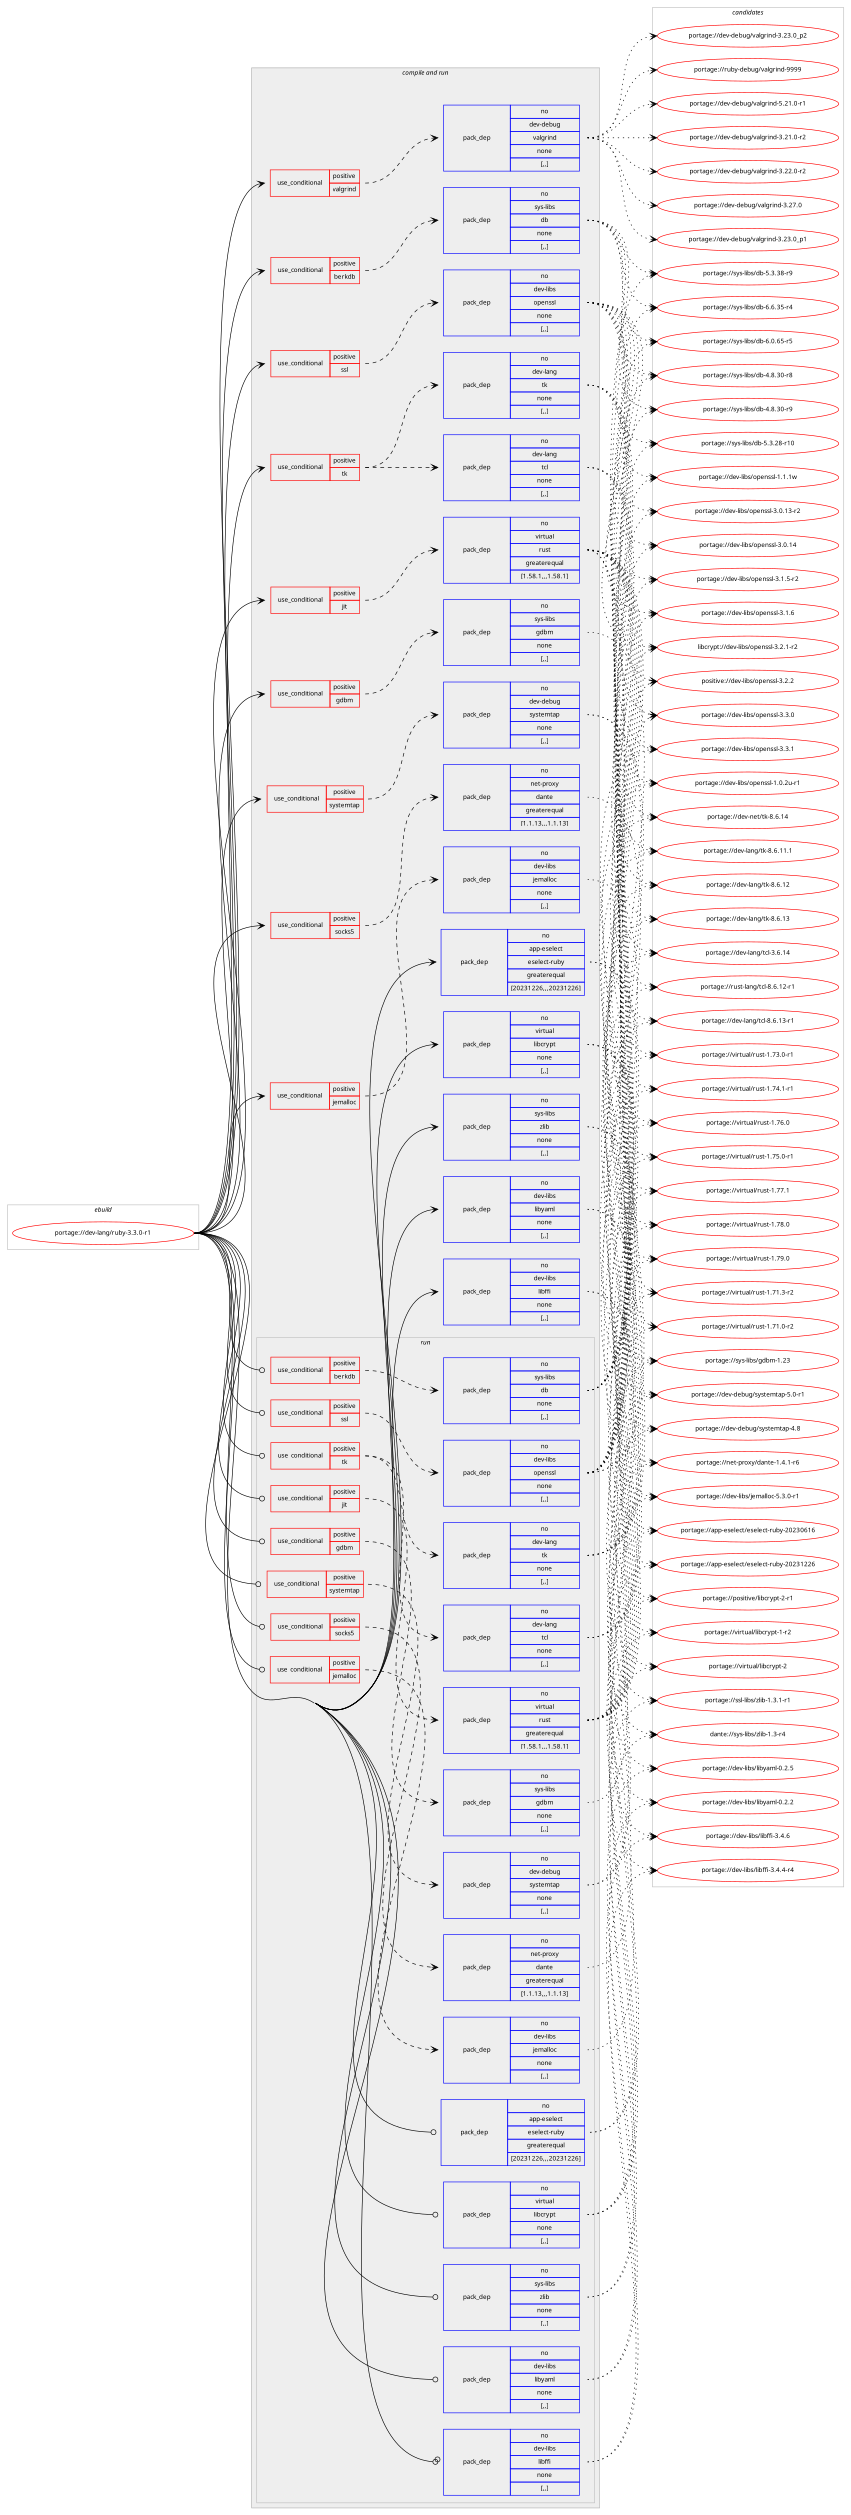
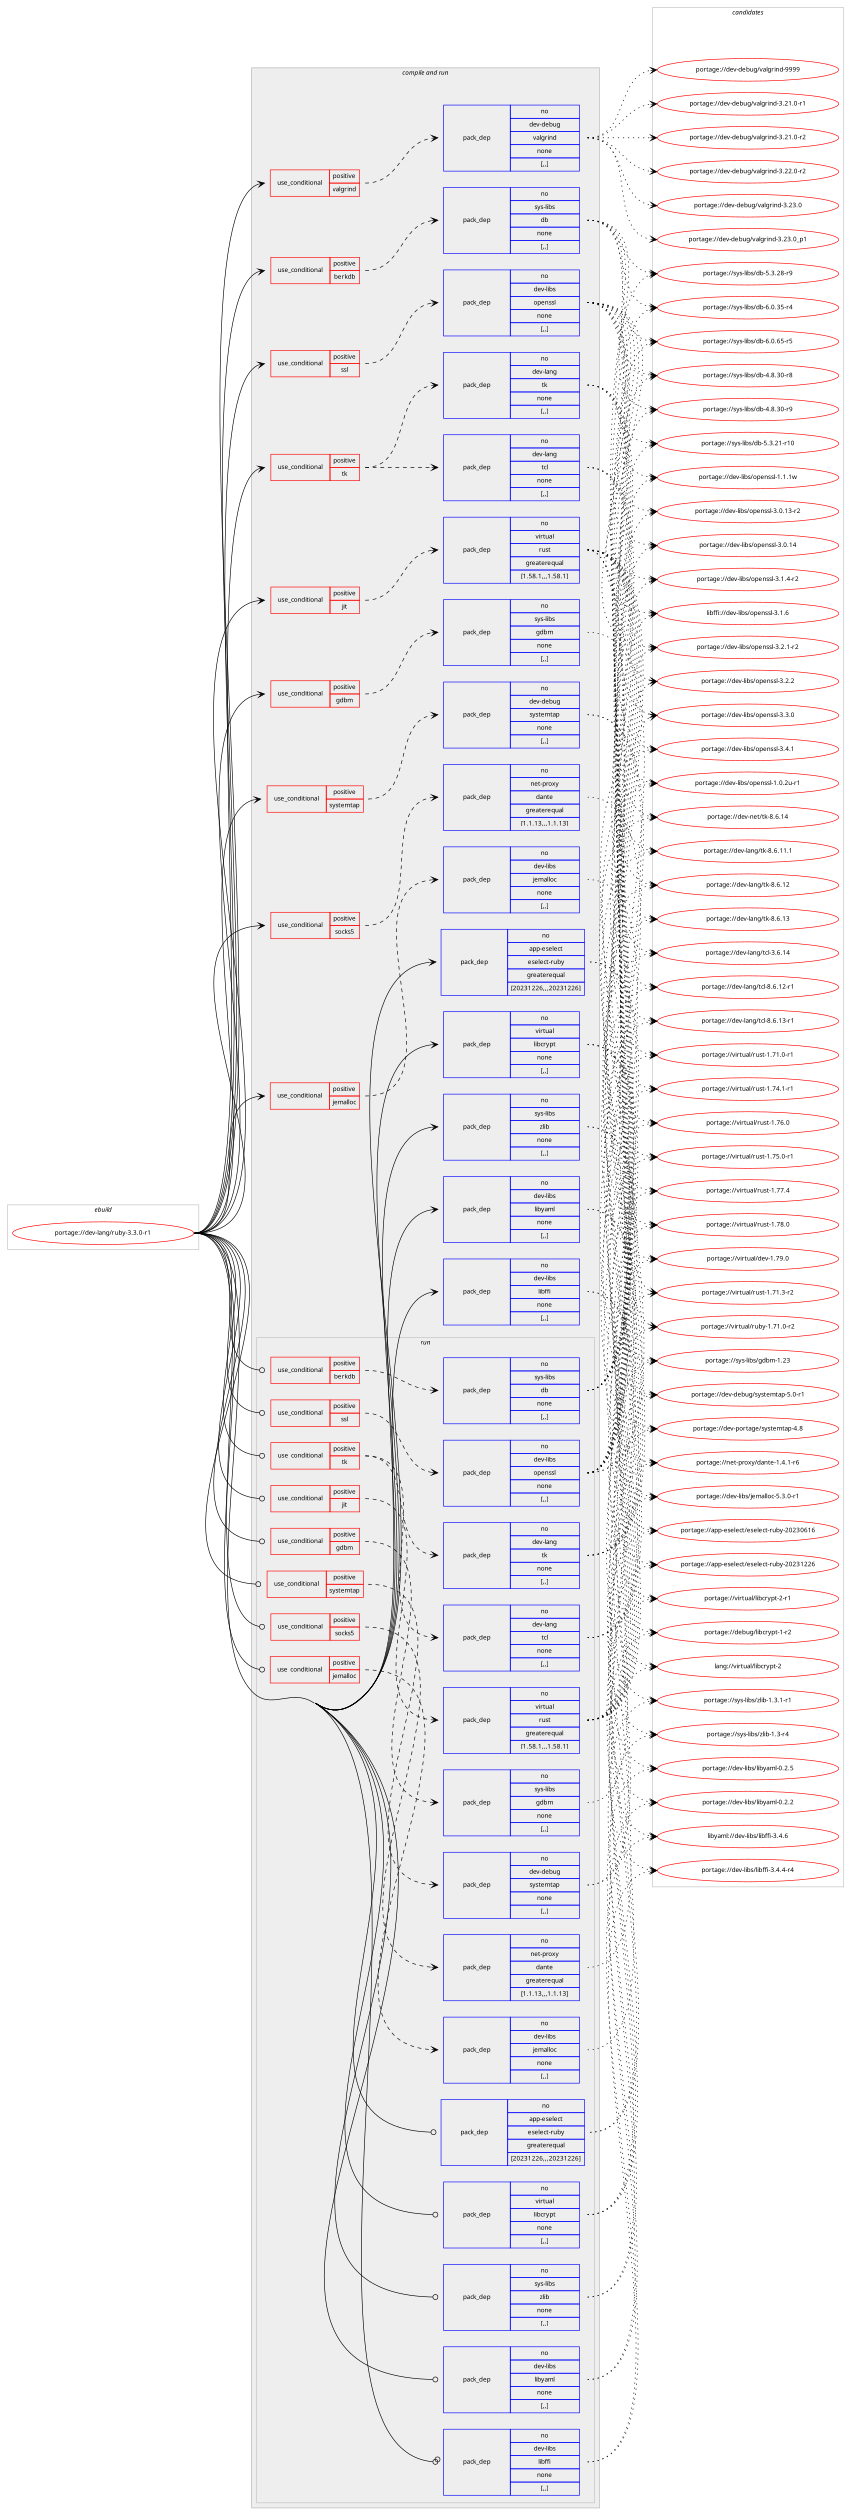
(748, 36) -> none
(748, 70) -> (748, 70)
(748, 104) -> (748, 104)
(748, 206) -> (748, 206)
(748, 274) -> (748, 274)
(748, 308) -> (748, 308)
(748, 444) -> (748, 444)
(748, 579) -> (748, 579)
(748, 613) -> (748, 613)
(748, 647) -> (748, 647)
(748, 681) -> (748, 681)
(748, 749) -> (748, 749)
(748, 987) -> (748, 987)
(748, 1055) -> (748, 1055)
(748, 1191) -> (748, 1191)
(748, 1259) -> (748, 1259)
(748, 1327) -> (748, 1327)
(748, 1429) -> (748, 1429)
(748, 1599) -> (748, 1599)
(748, 1633) -> (748, 1633)
(748, 1667) -> (748, 1667)
(748, 1701) -> (748, 1701)
(748, 1735) -> (748, 1735)
(748, 1837) -> (748, 1837)
